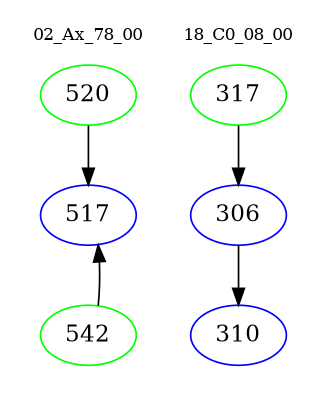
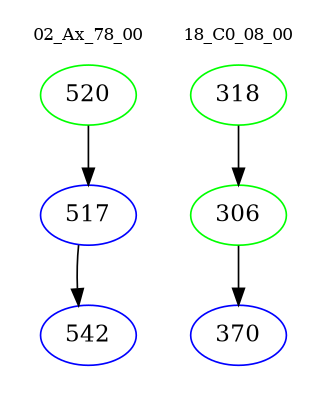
(239, 95) -> (239, 95)
(239, 215) -> (239, 215)
(100, 284) -> (77, 267)
(88, 335) -> (88, 335)
(239, 335) -> (239, 335)
